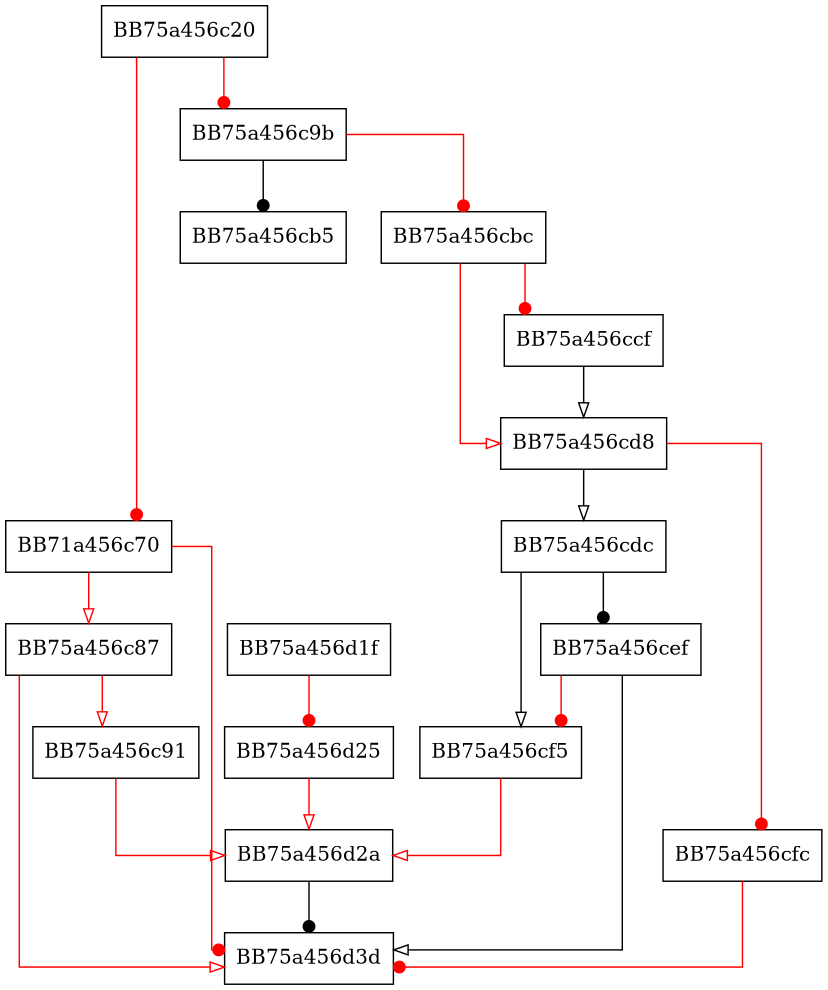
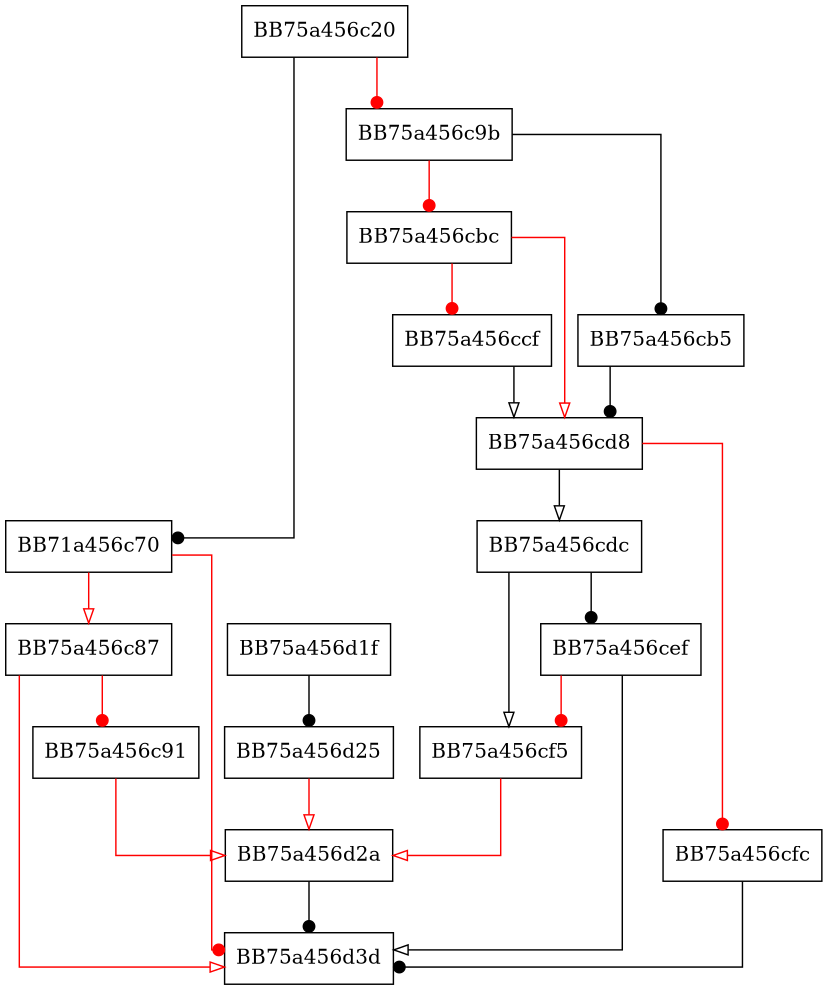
(137, 283) -> (294, 353)
none -> (610, 386)
(102, 694) -> (102, 695)
(309, 695) -> (309, 695)
(617, 967) -> (617, 967)
